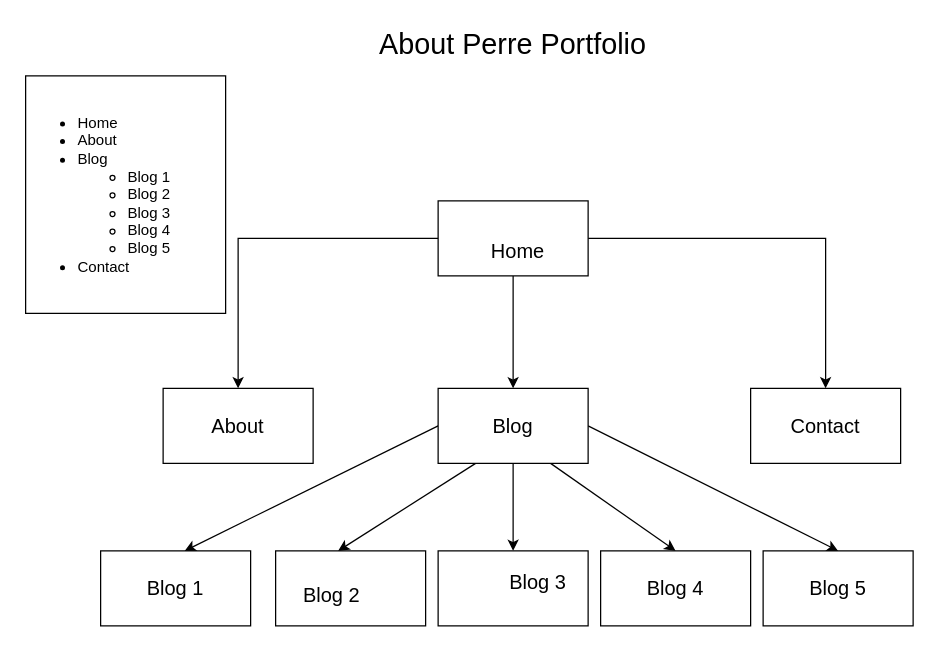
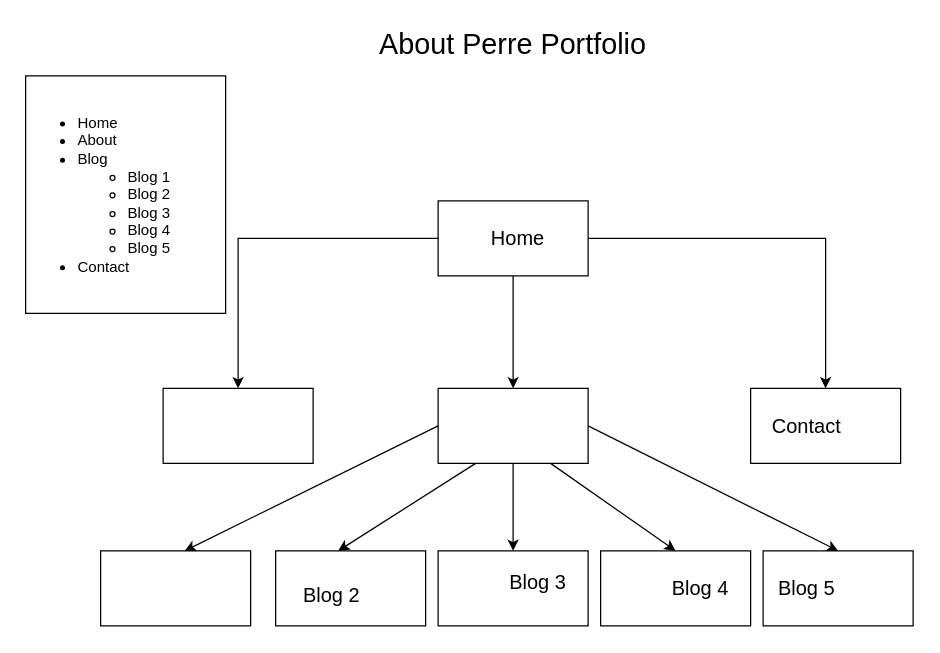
(518, 251) -> (518, 238)
(238, 426) -> none
(513, 426) -> none
(826, 426) -> (807, 426)
(176, 588) -> none
(676, 588) -> (701, 588)
(838, 588) -> (807, 588)
